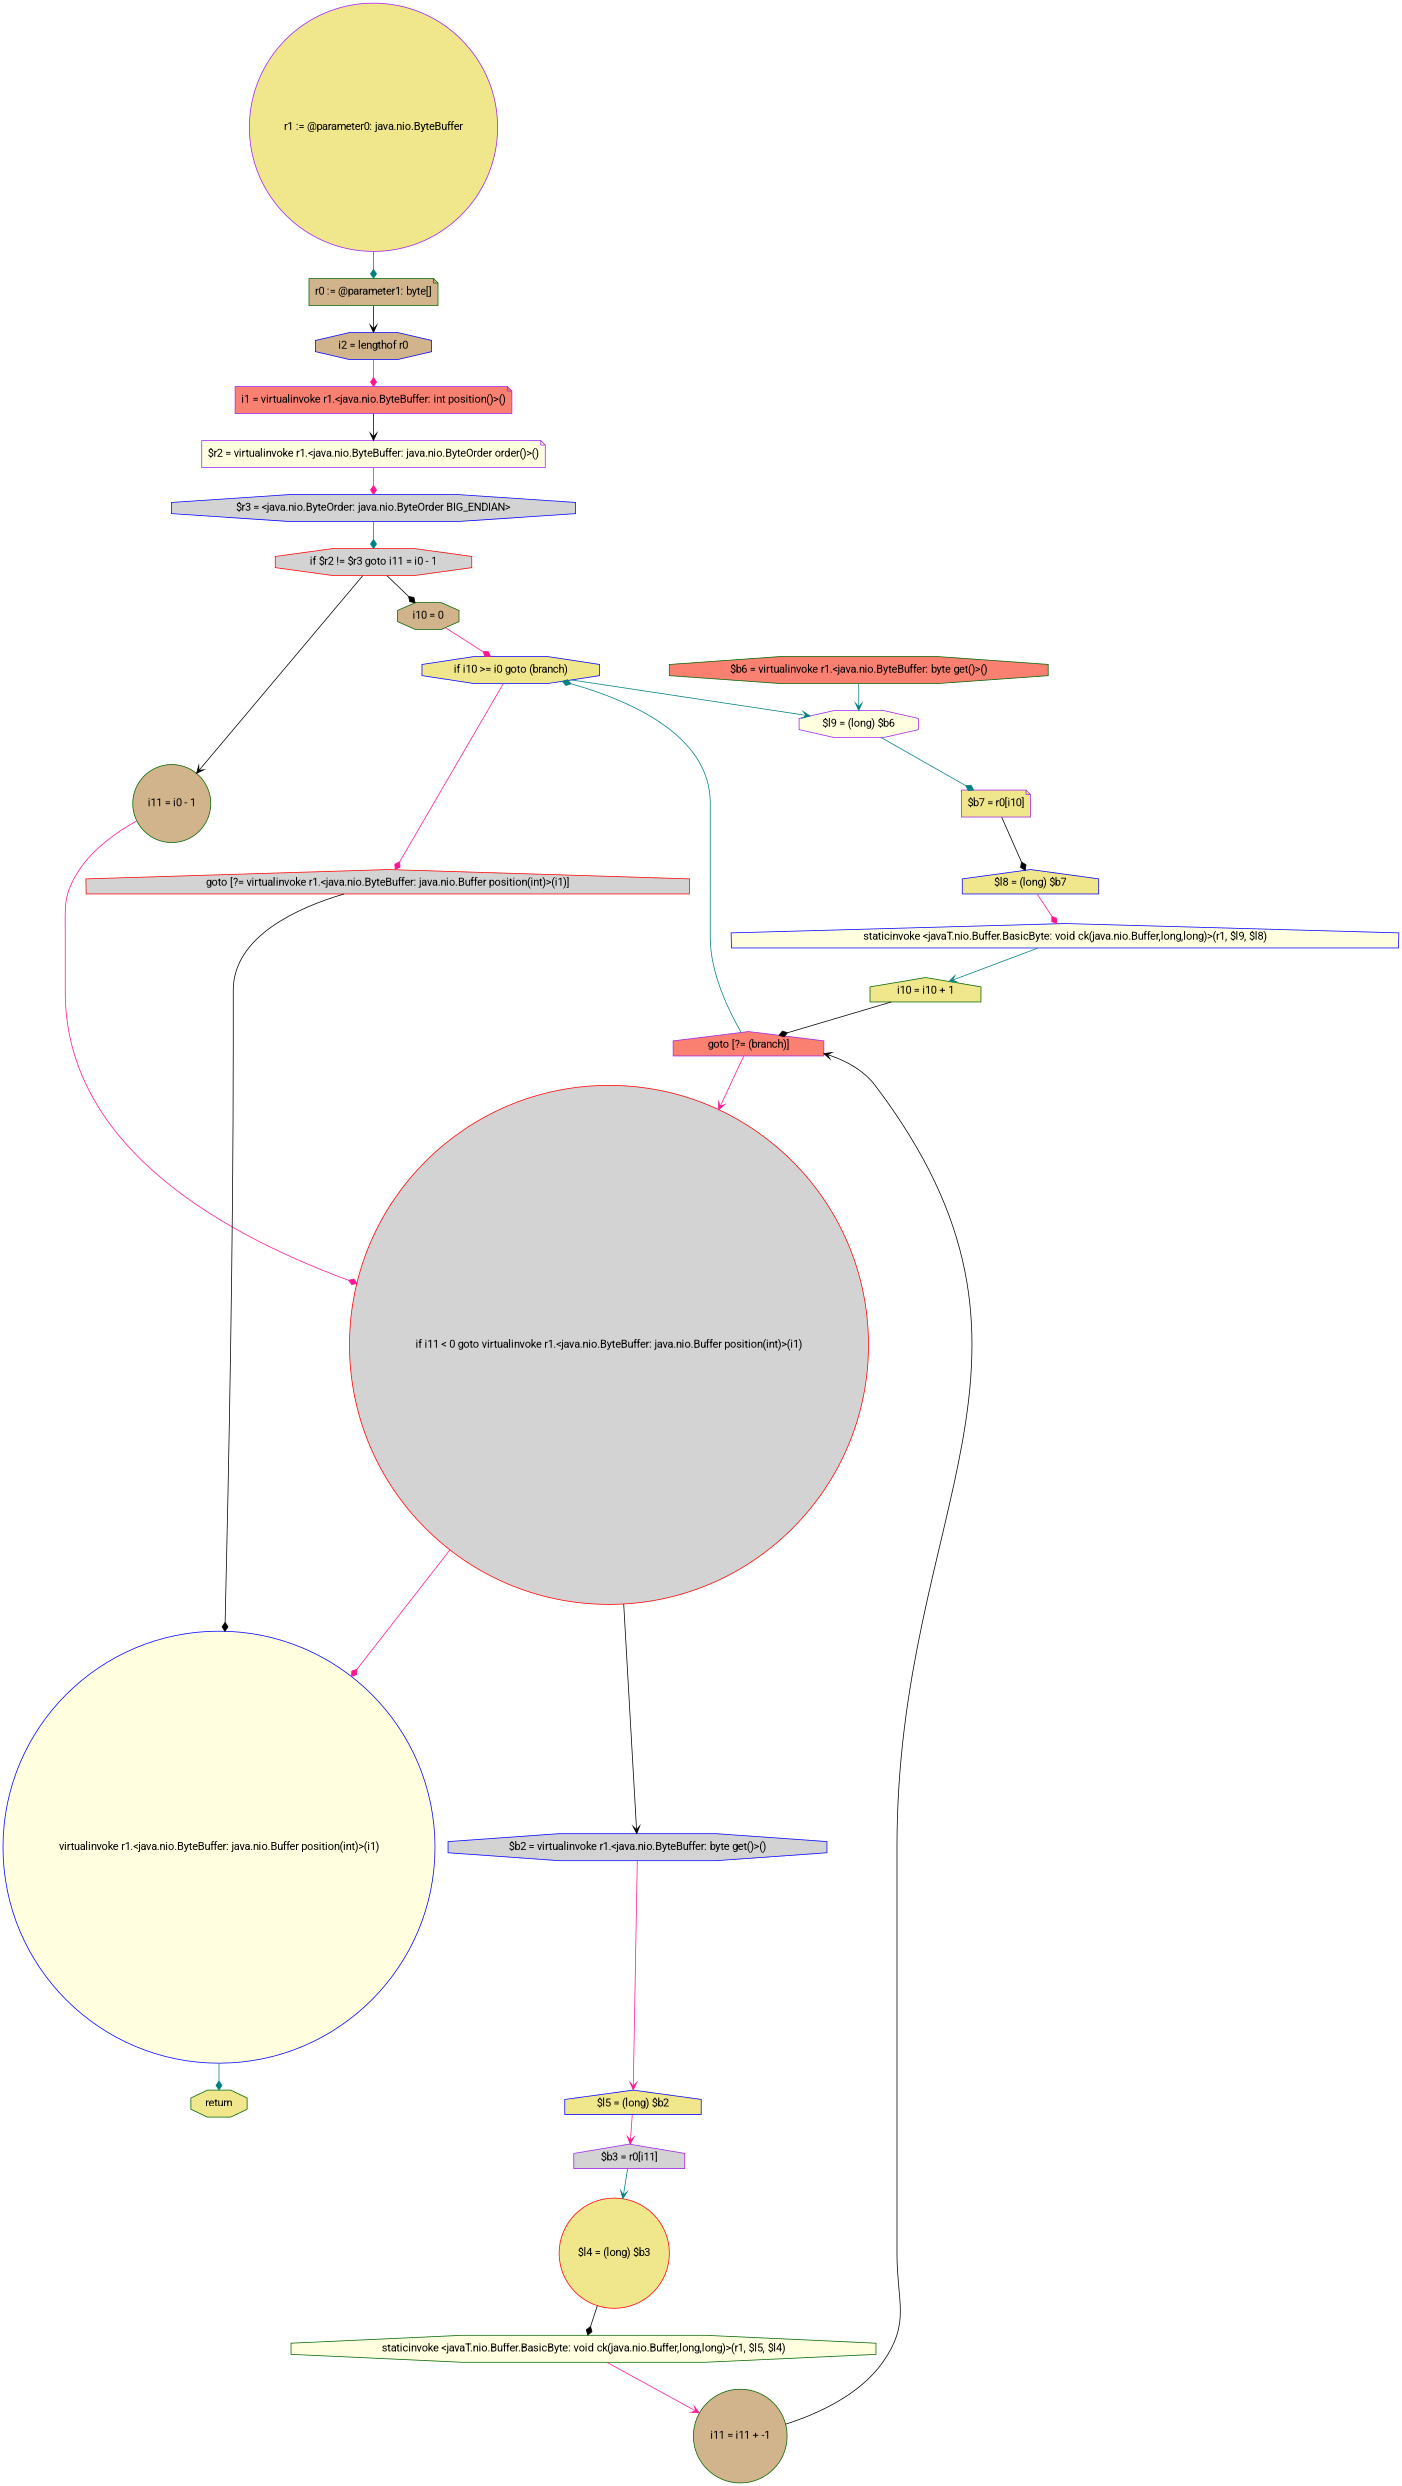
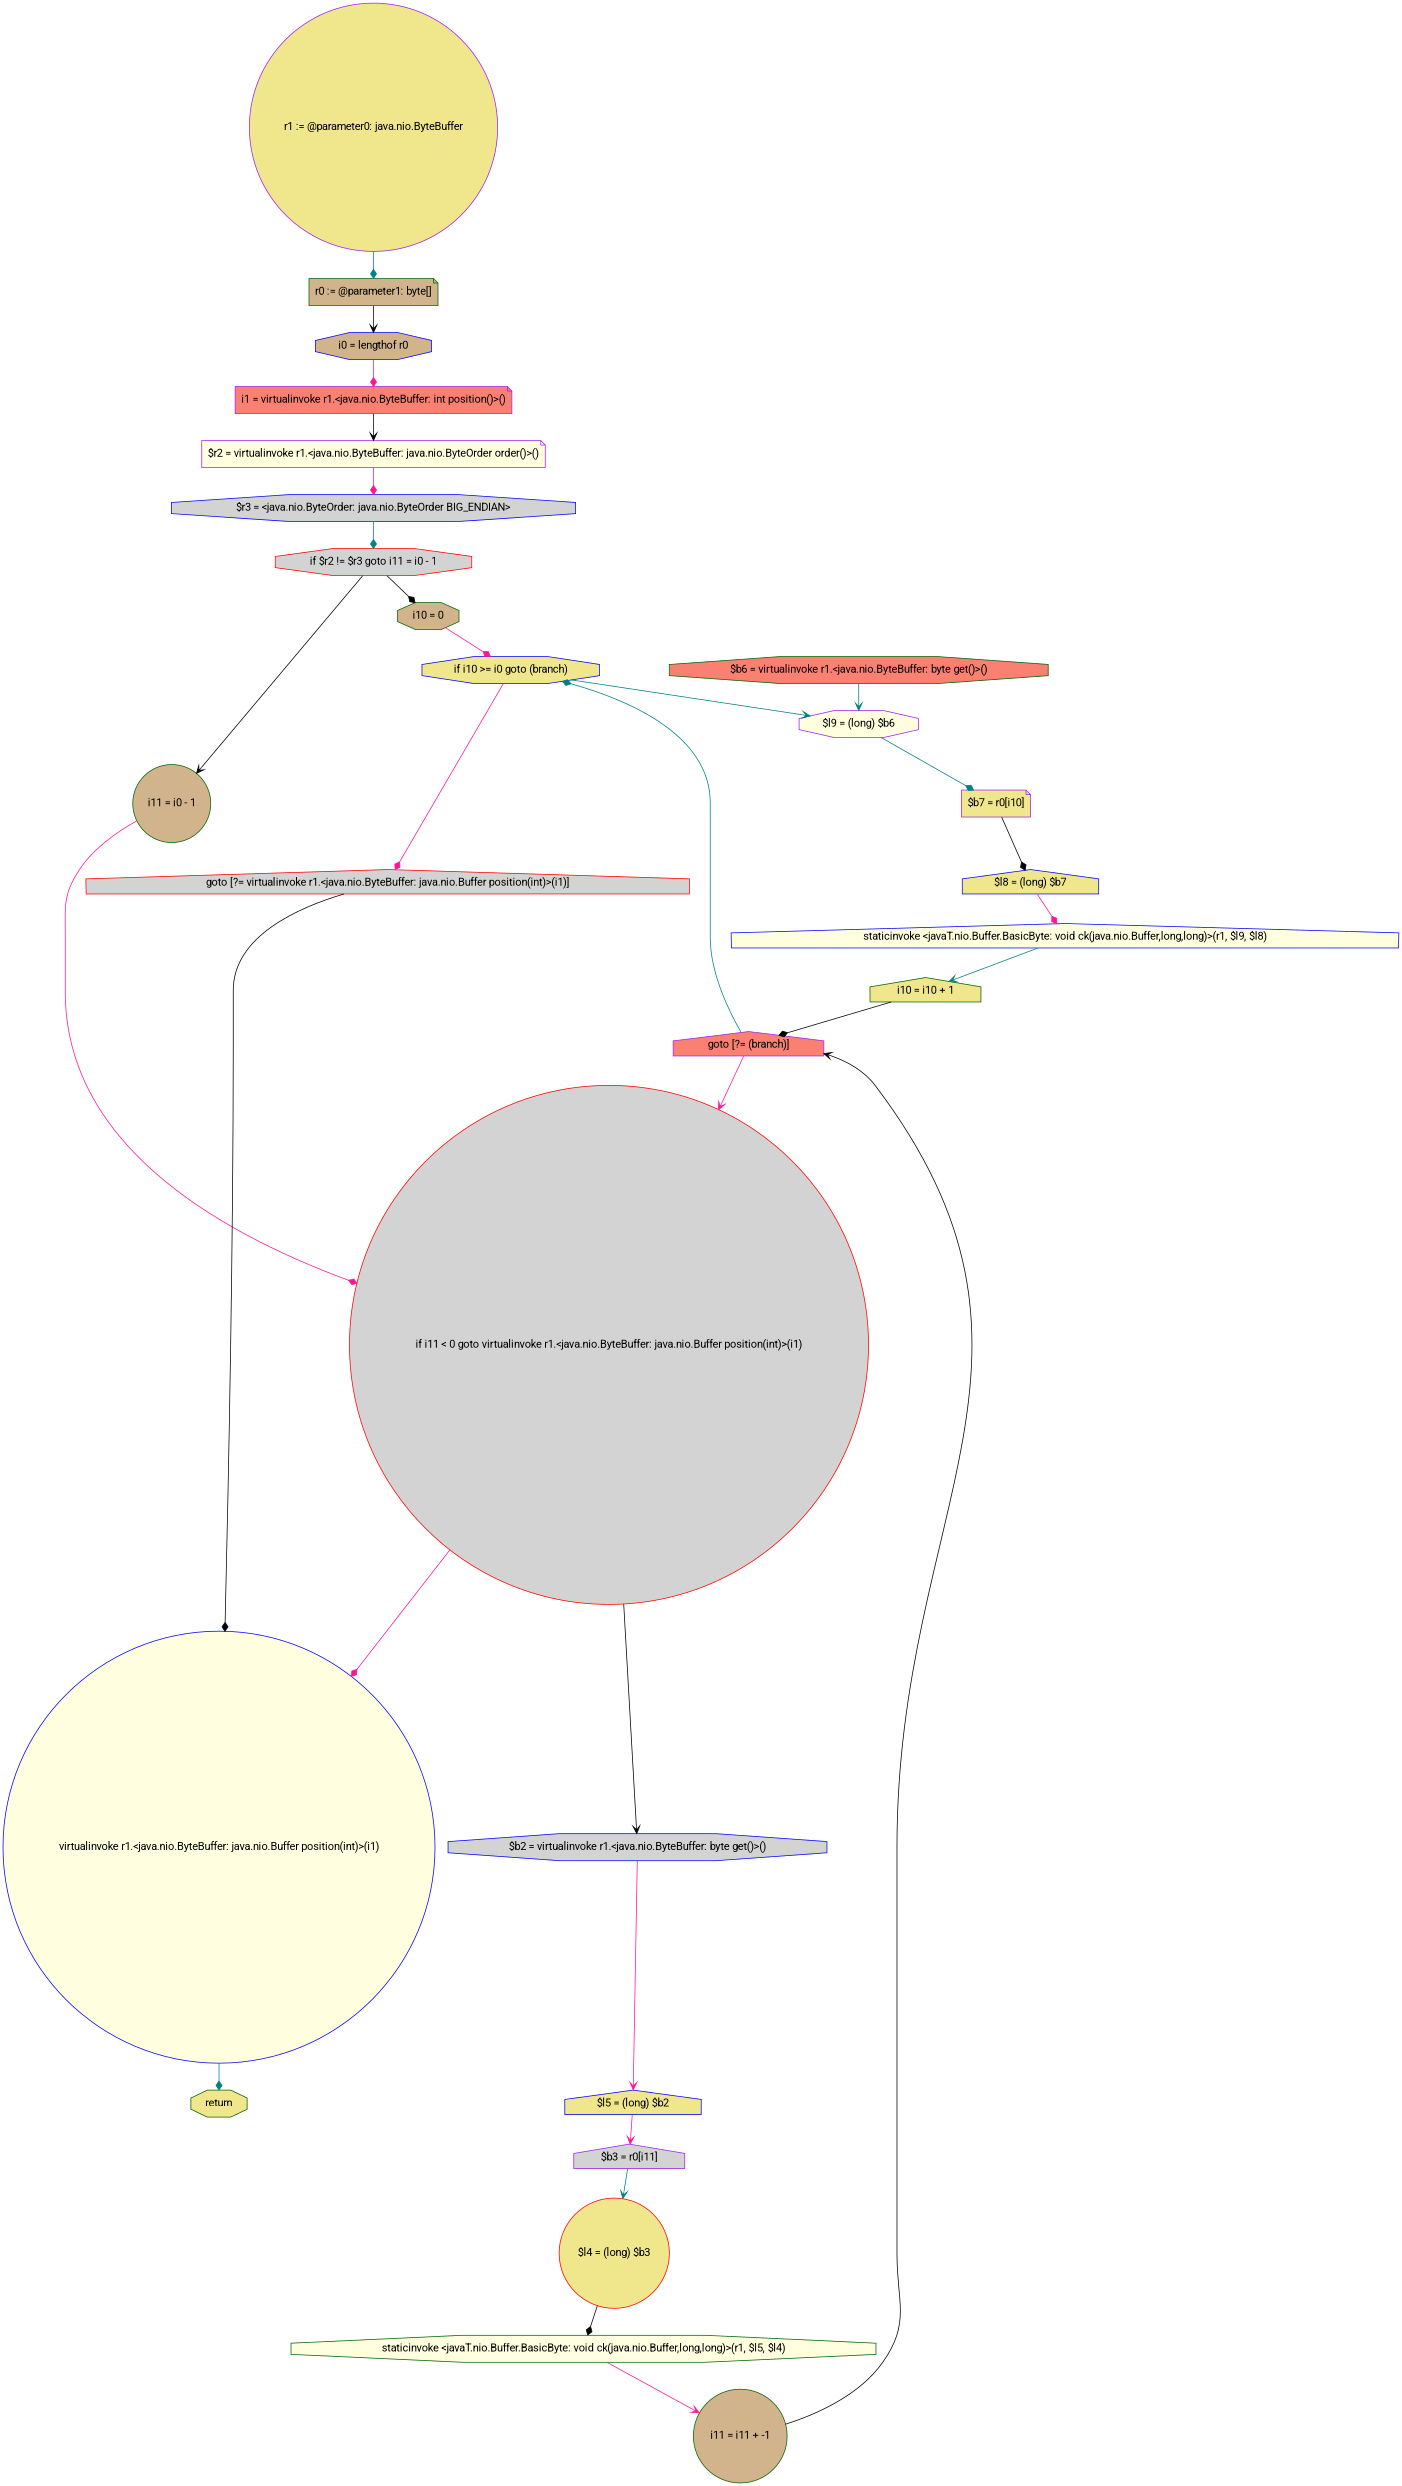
(374, 346) -> (374, 346)
